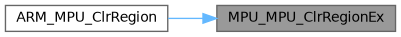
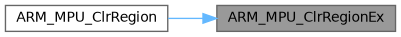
(306, 18) -> (306, 18)
